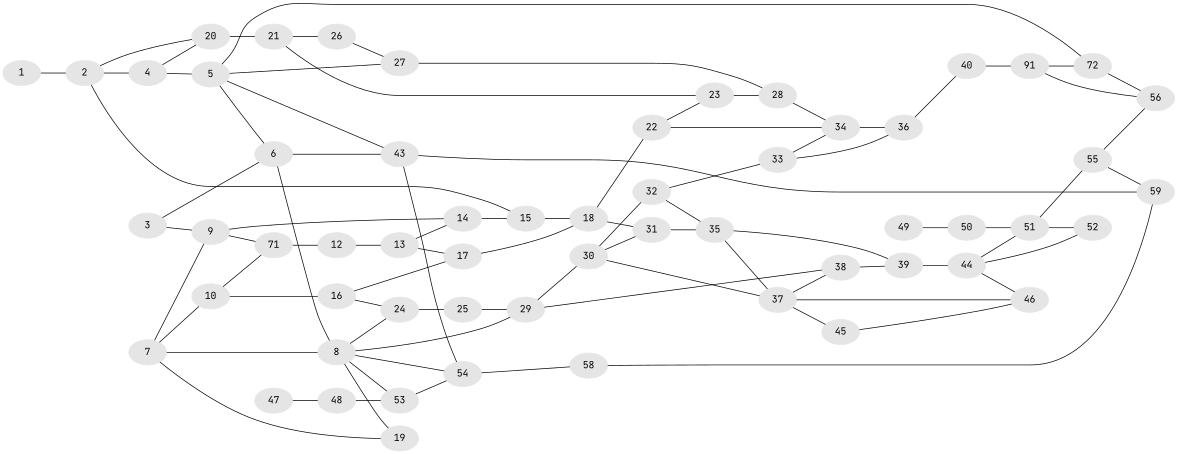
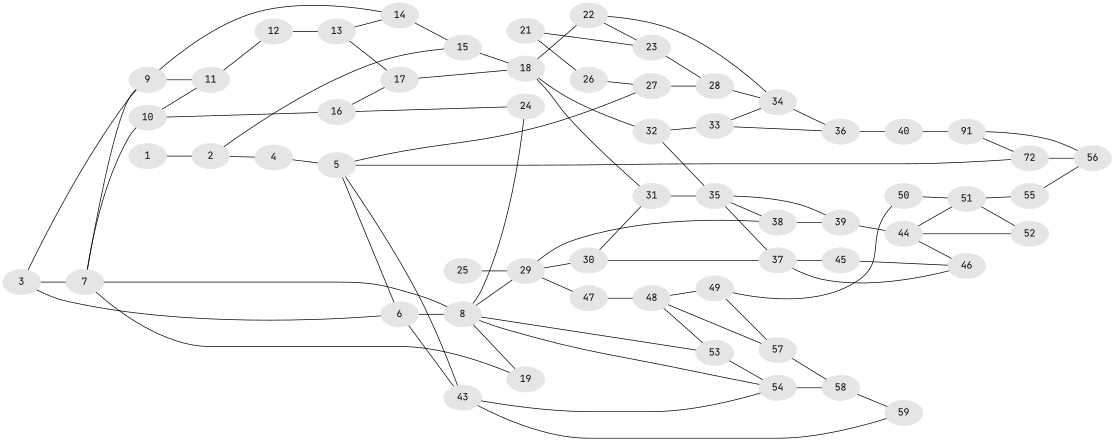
(211, 37) -> none
(1124, 176) -> none
(616, 229) -> (584, 106)
(274, 245) -> (211, 80)
none -> (53, 282)
(809, 284) -> (746, 209)
none -> (557, 285)
none -> (683, 293)
(431, 310) -> none
none -> (778, 350)
